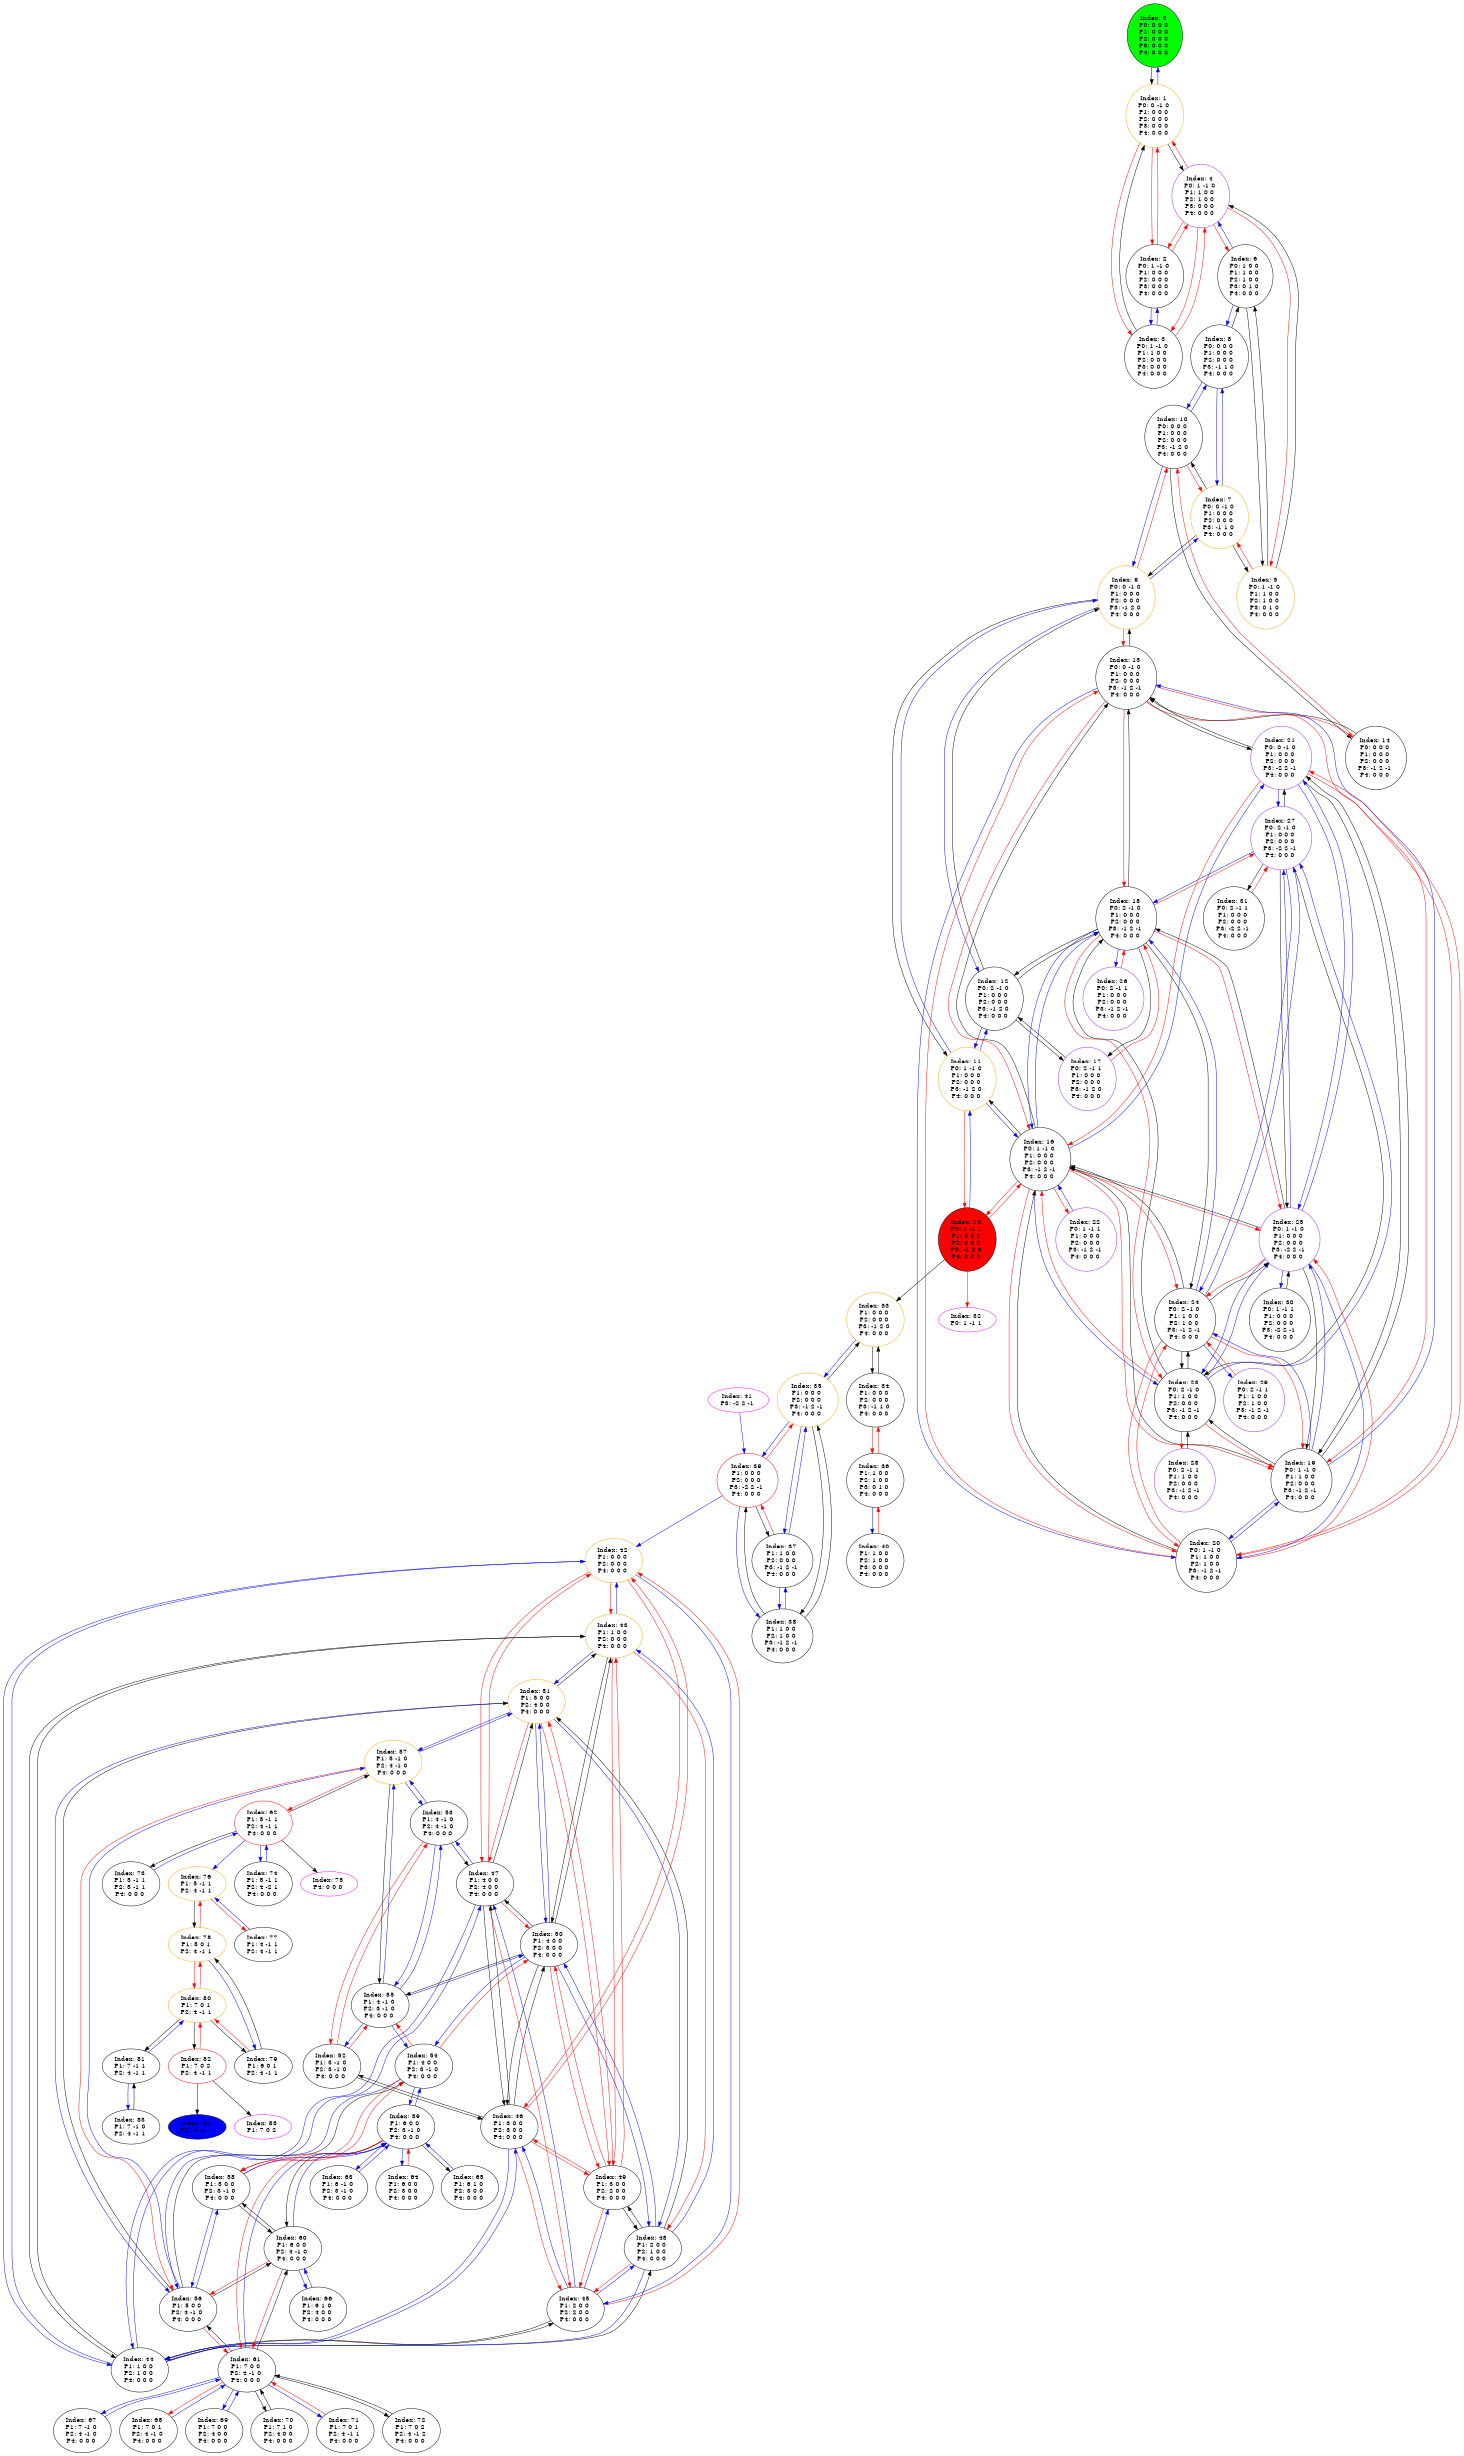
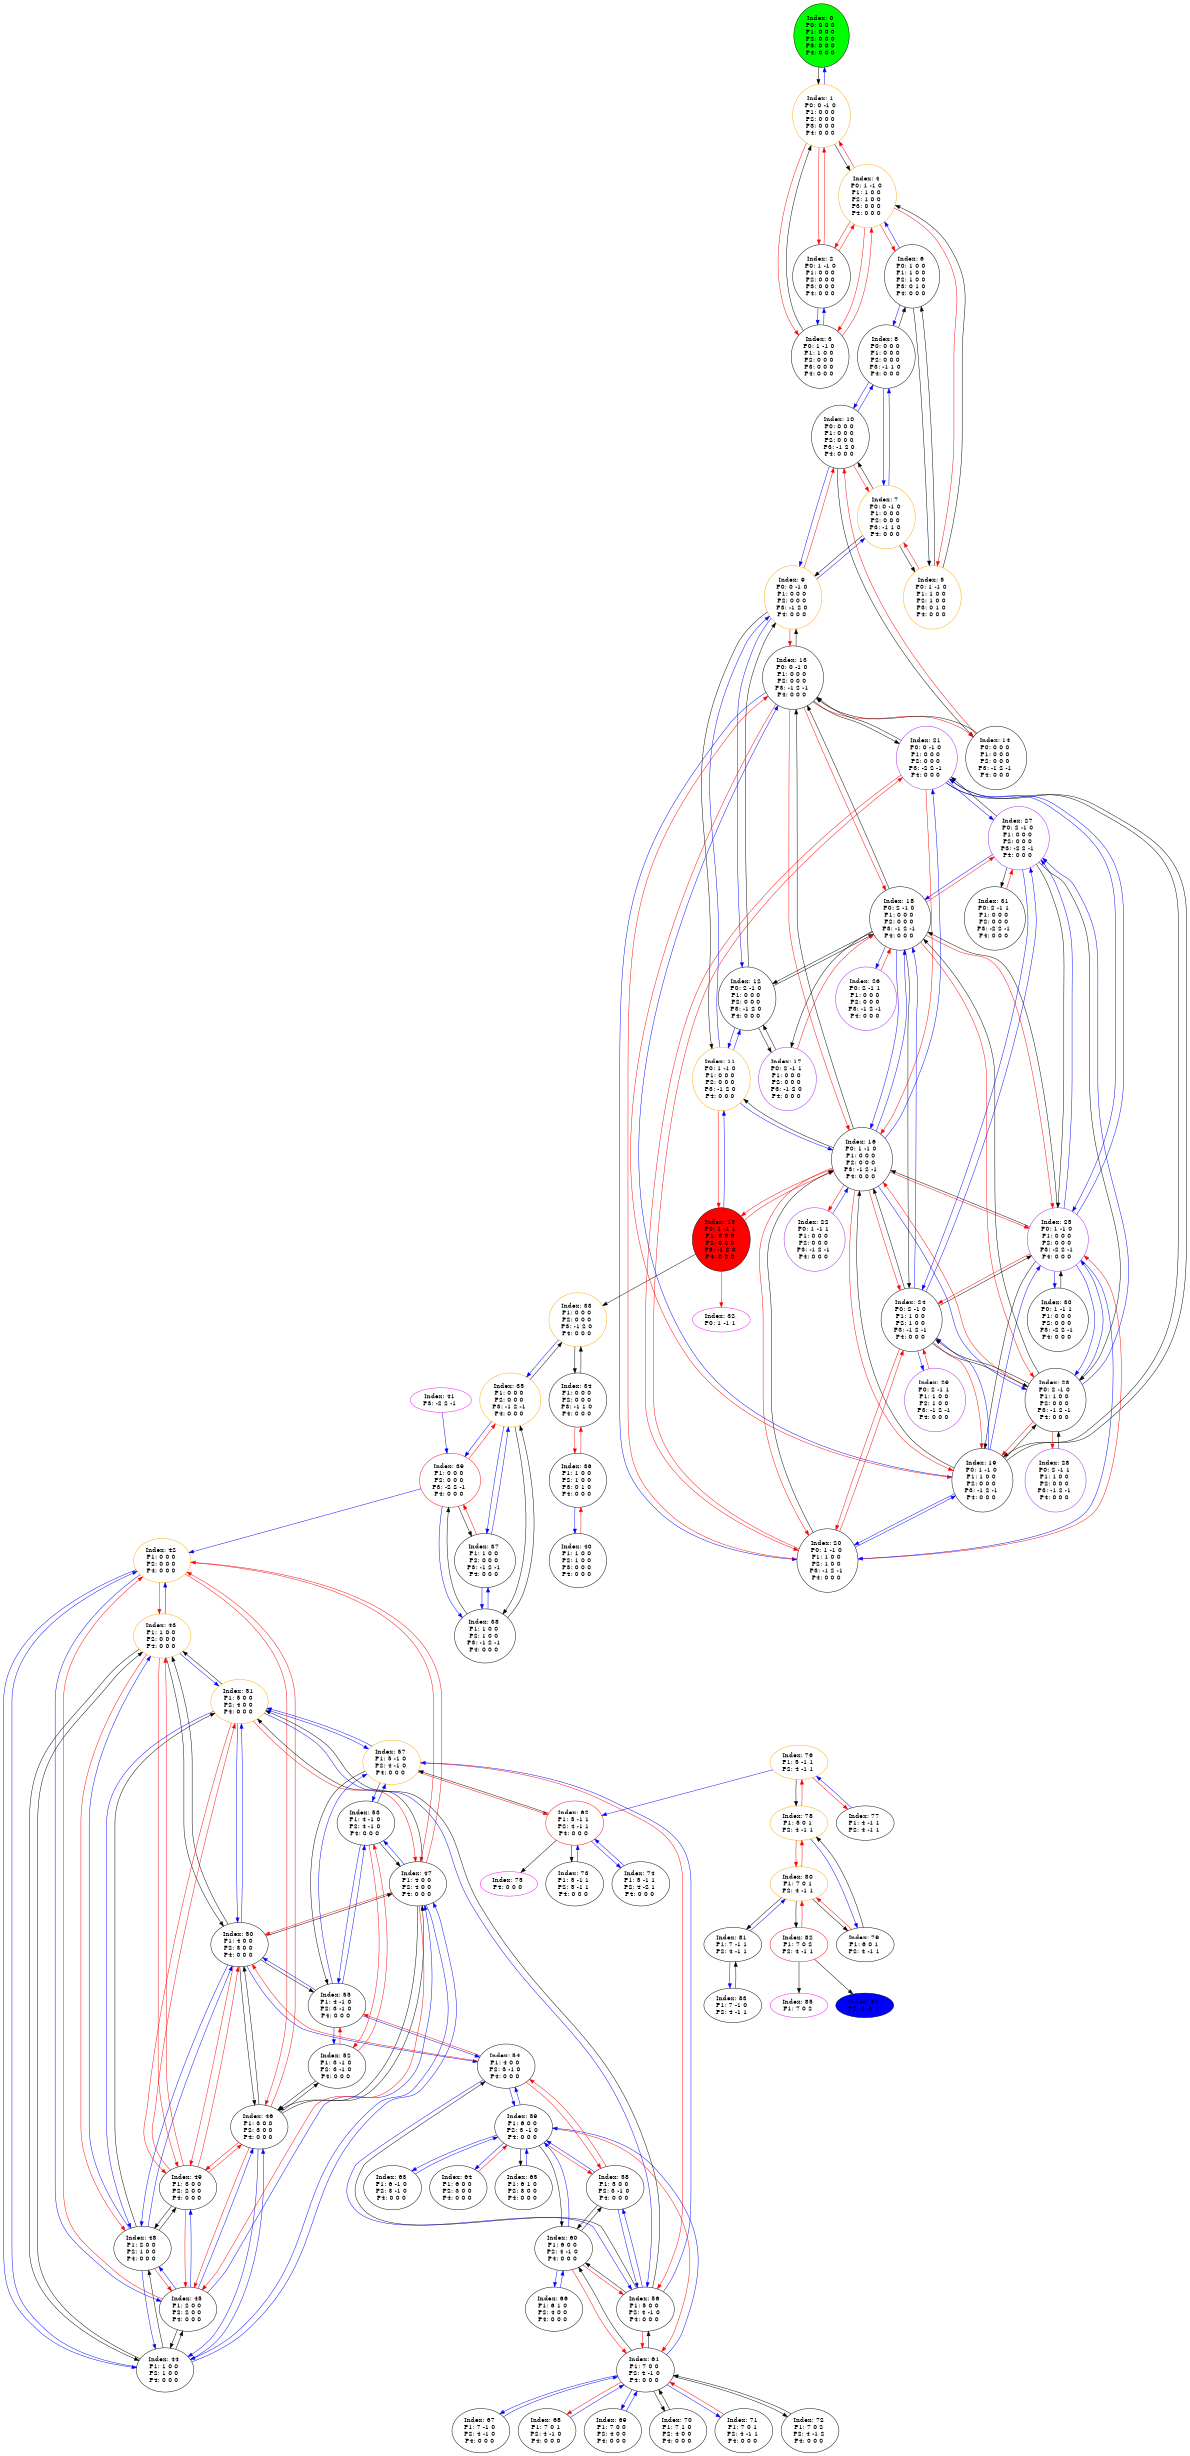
(1201, 196) -> (867, 196)
(231, 1853) -> (690, 1792)
